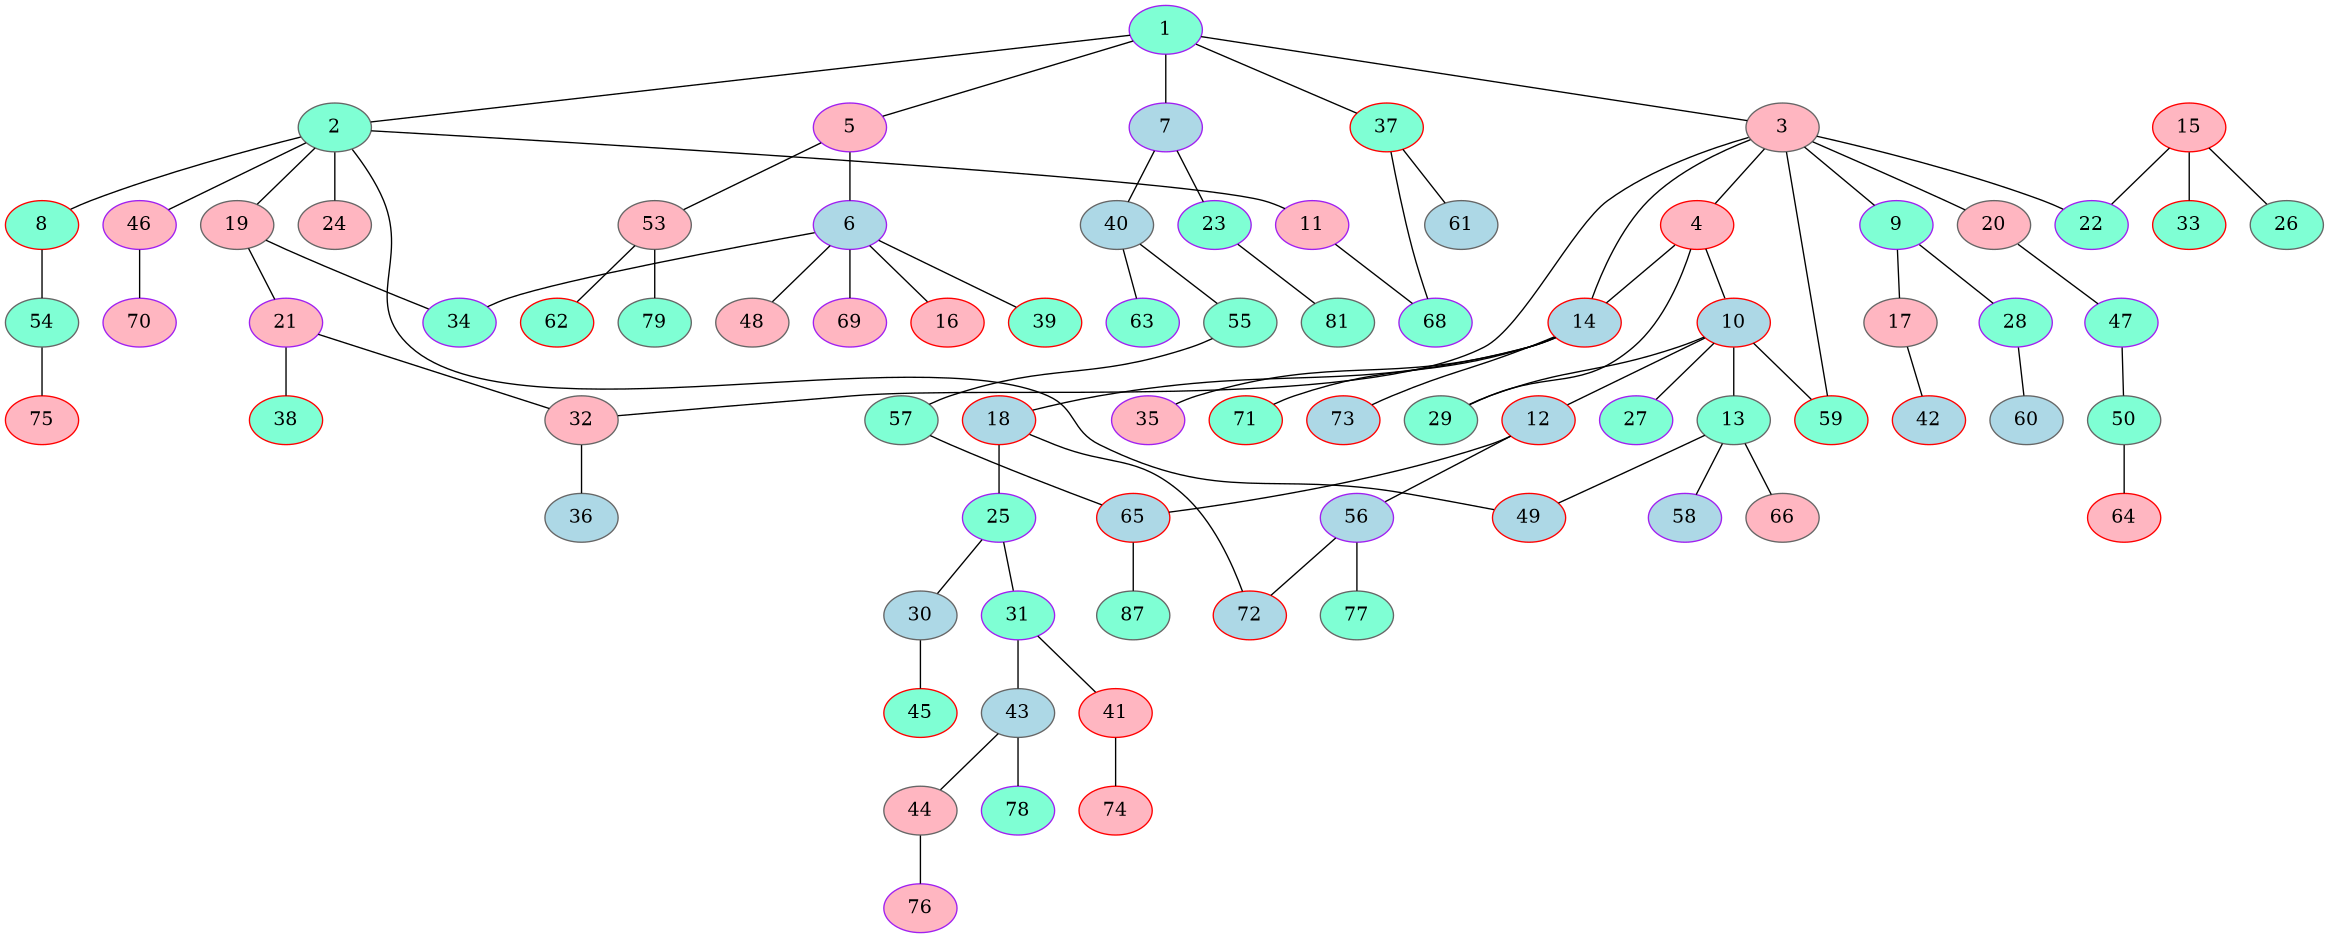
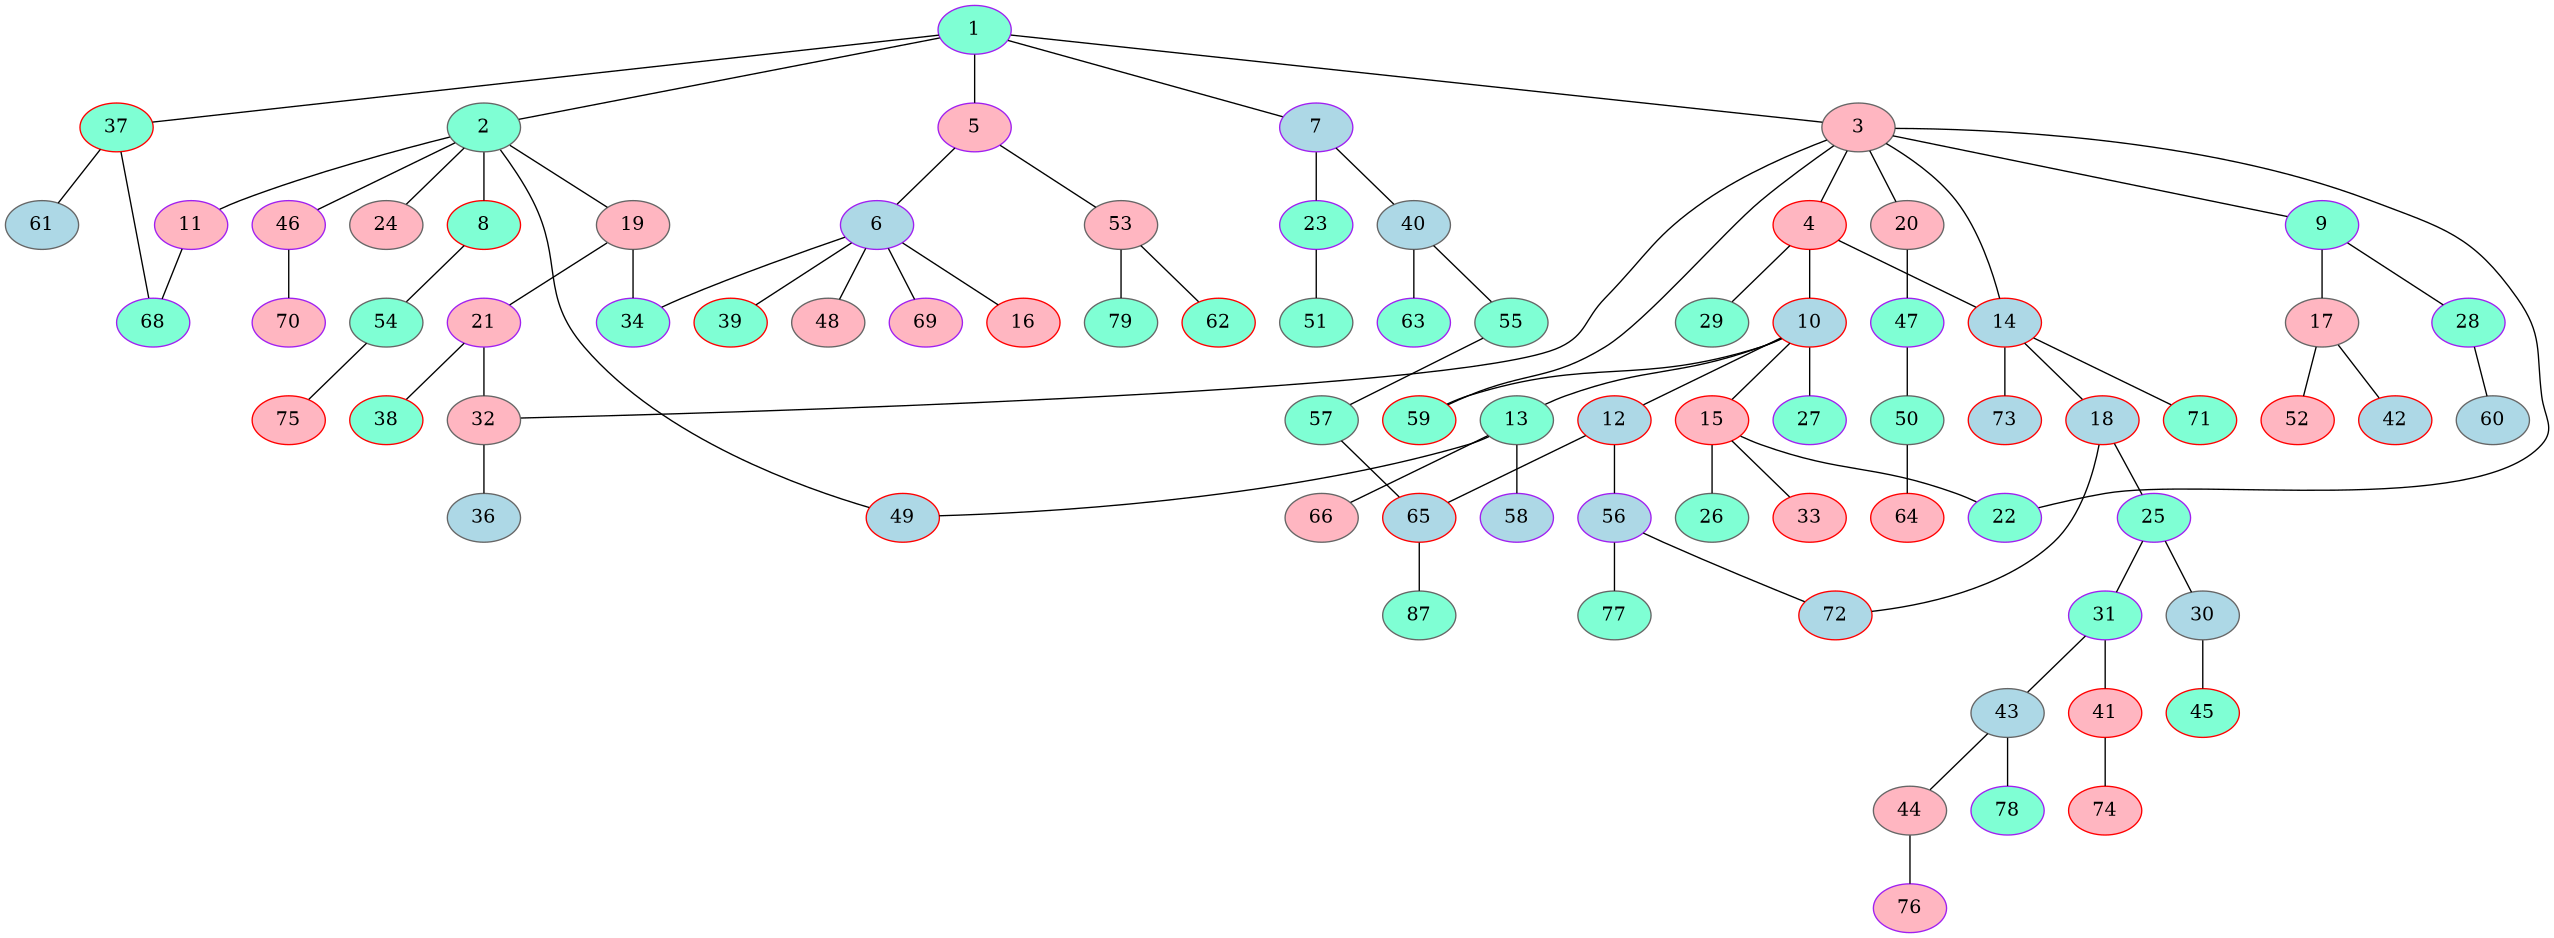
(2189, 225) -> (1810, 518)
(1338, 323) -> (1316, 323)
(1628, 361) -> (1761, 371)
(1148, 420) -> none
none -> (2298, 420)
